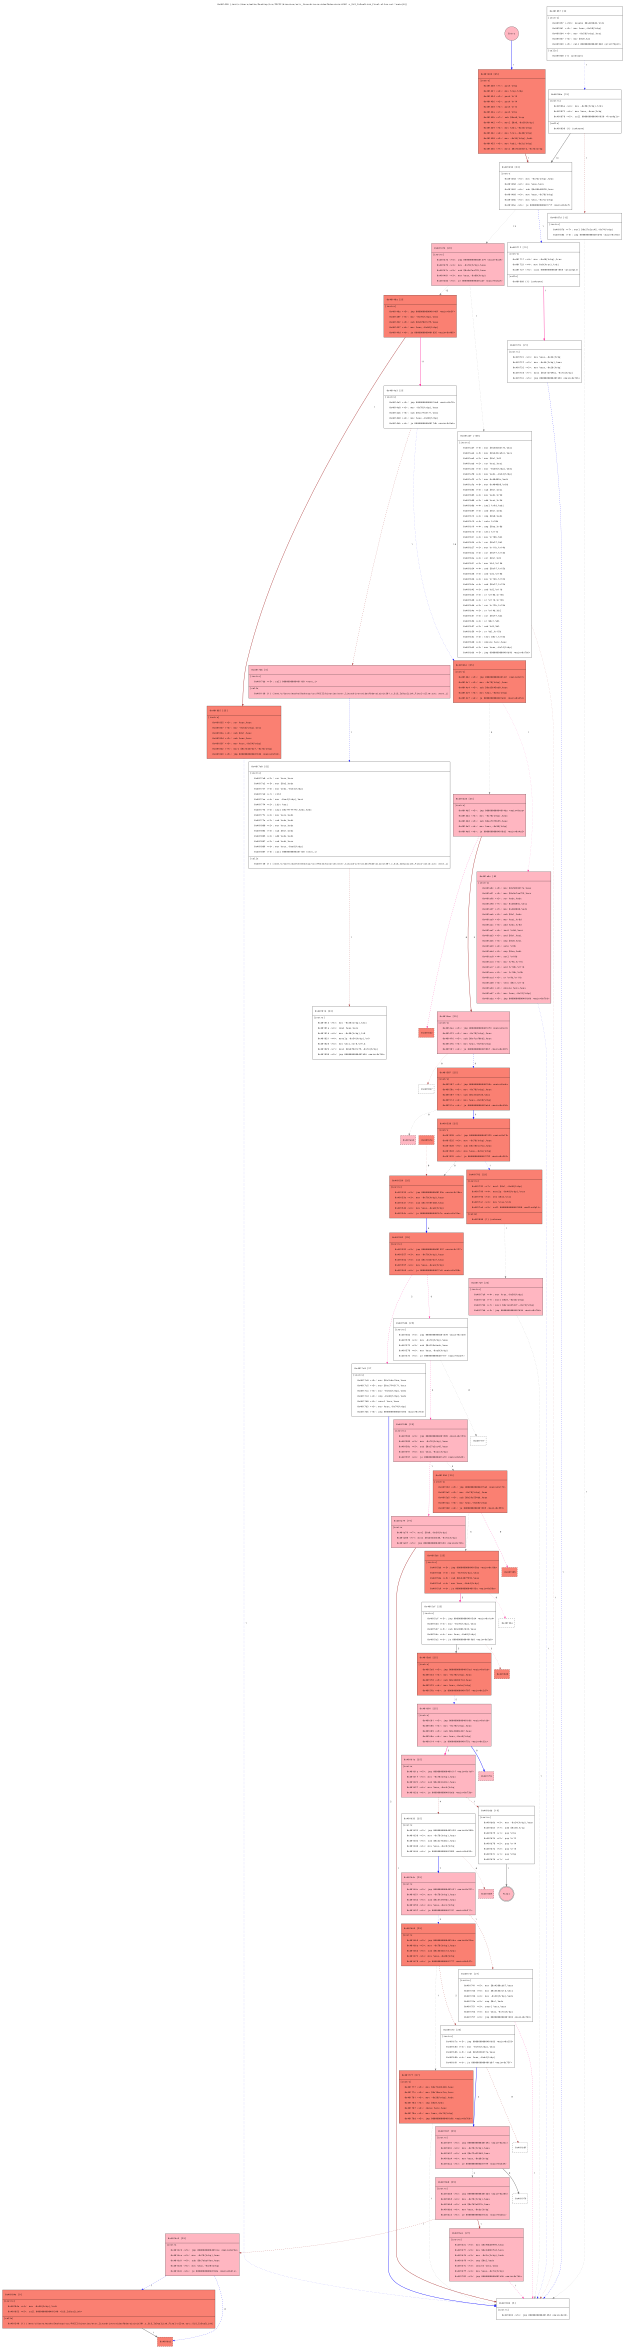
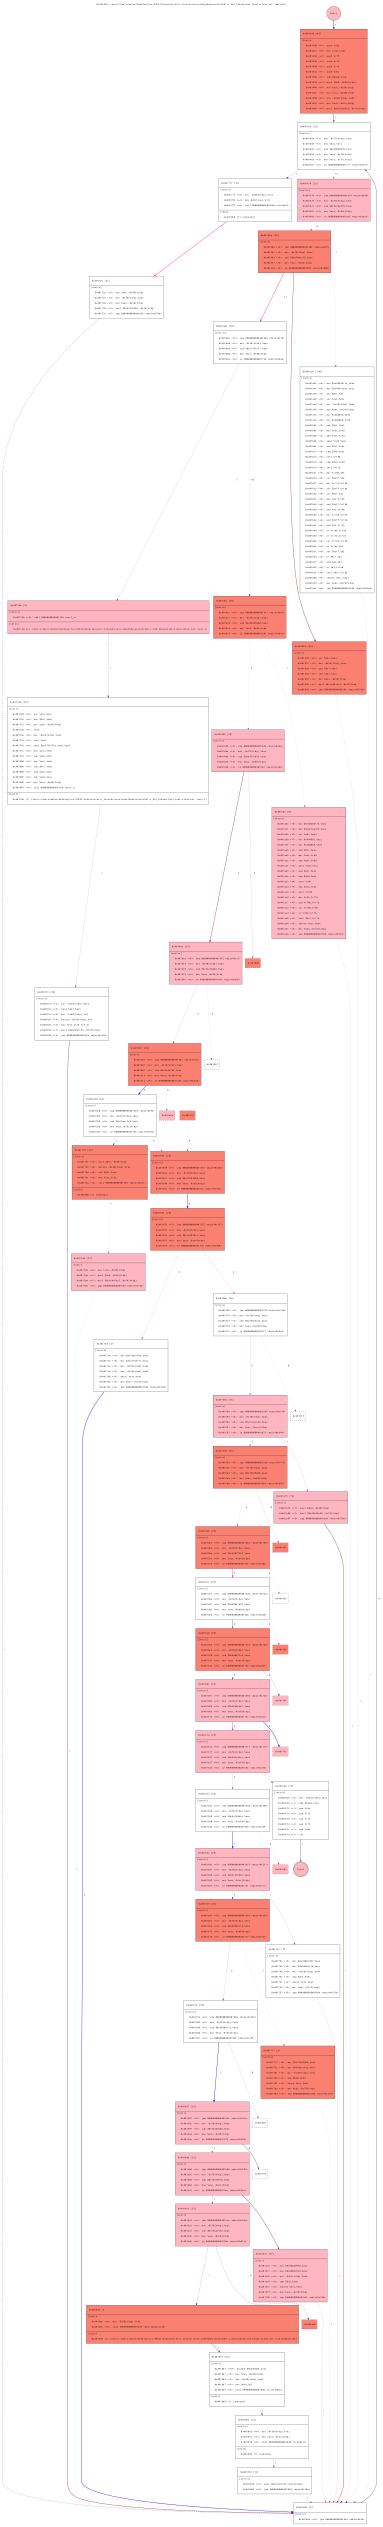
(561, 147) -> (377, 1339)
(473, 1060) -> (186, 1013)
(474, 1140) -> (120, 1115)
none -> (280, 1701)
none -> (67, 1879)
(149, 2332) -> (215, 2347)
